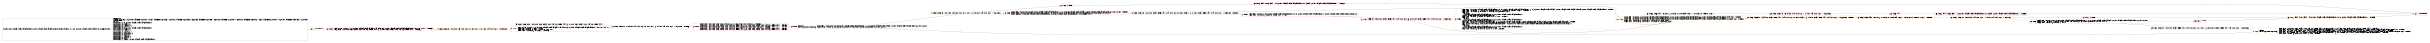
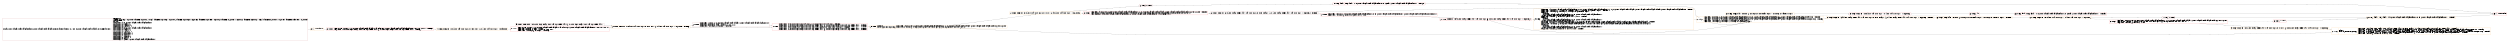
none -> (731, 25)
